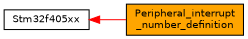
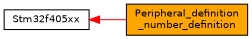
(185, 20) -> (187, 20)
